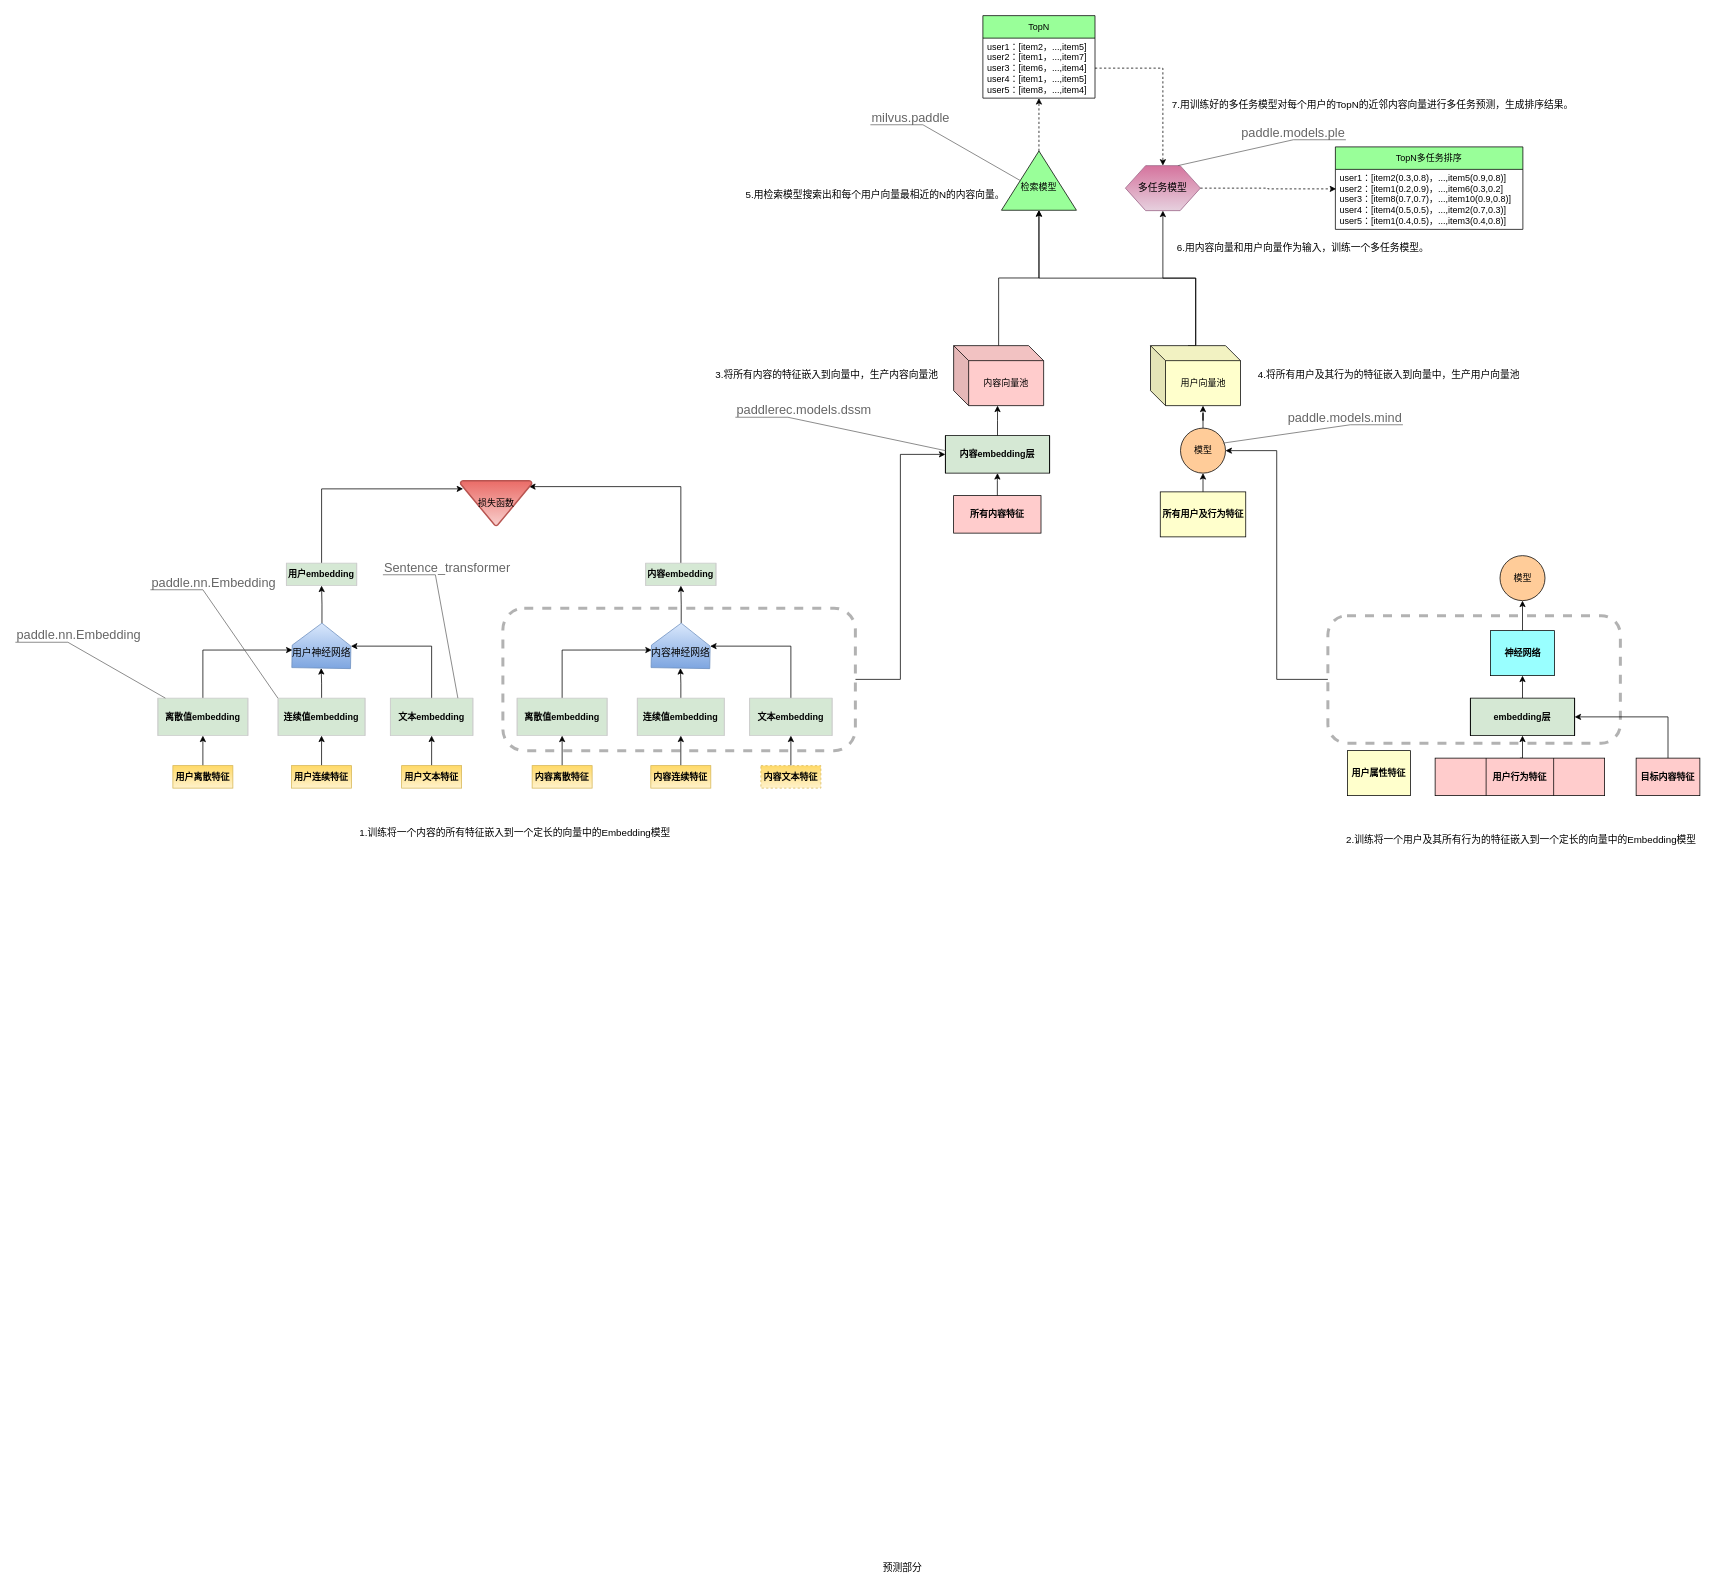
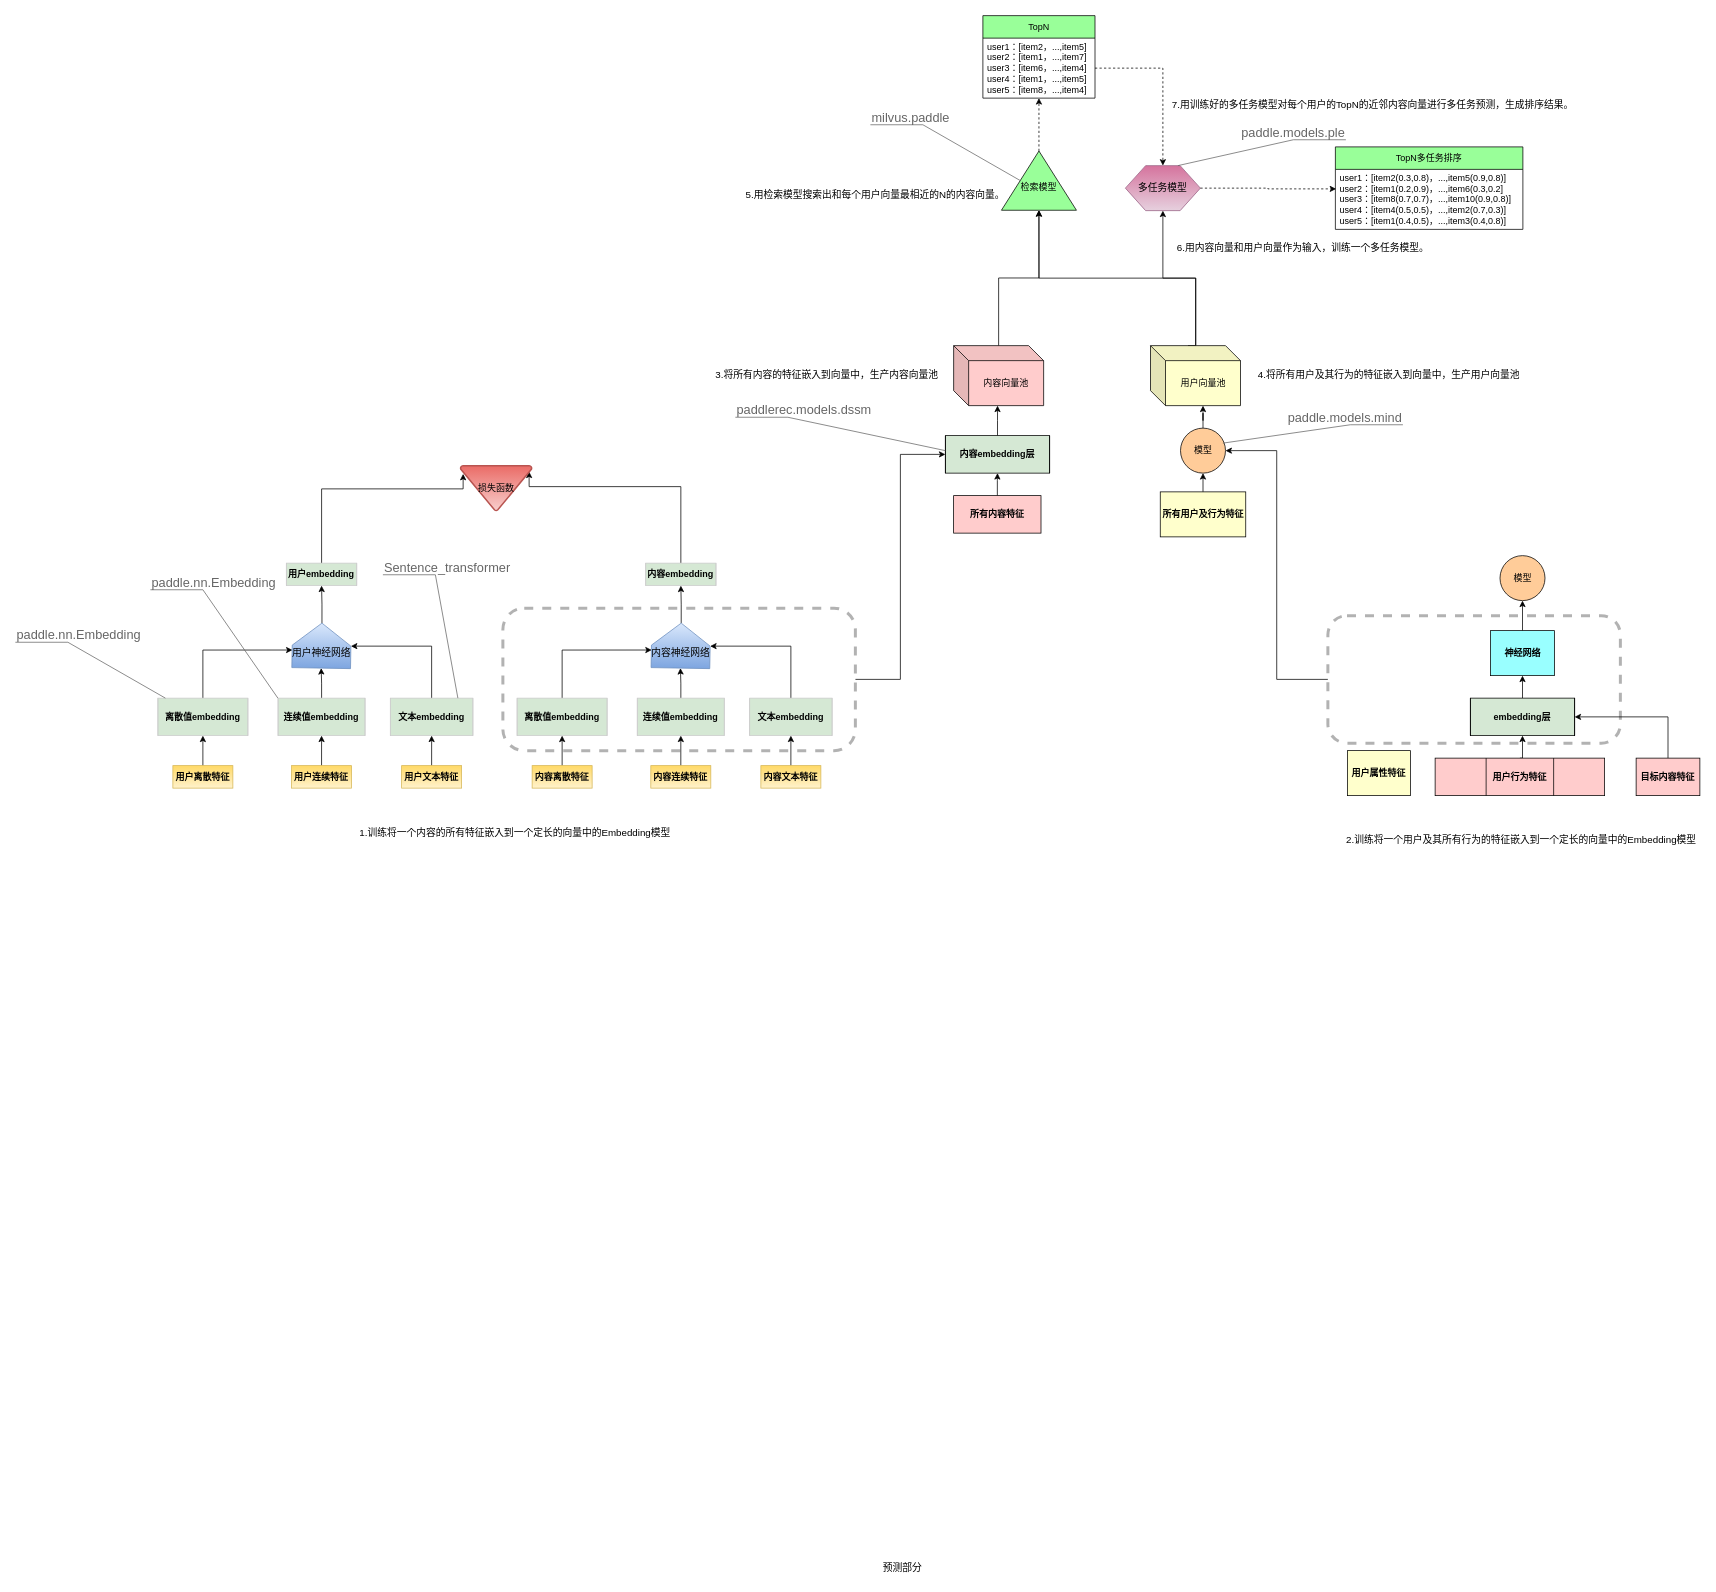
(496, 503) -> (496, 488)
(791, 777) -> (791, 777)
